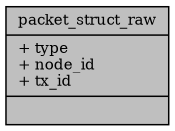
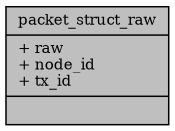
(43, 49) -> (41, 49)
